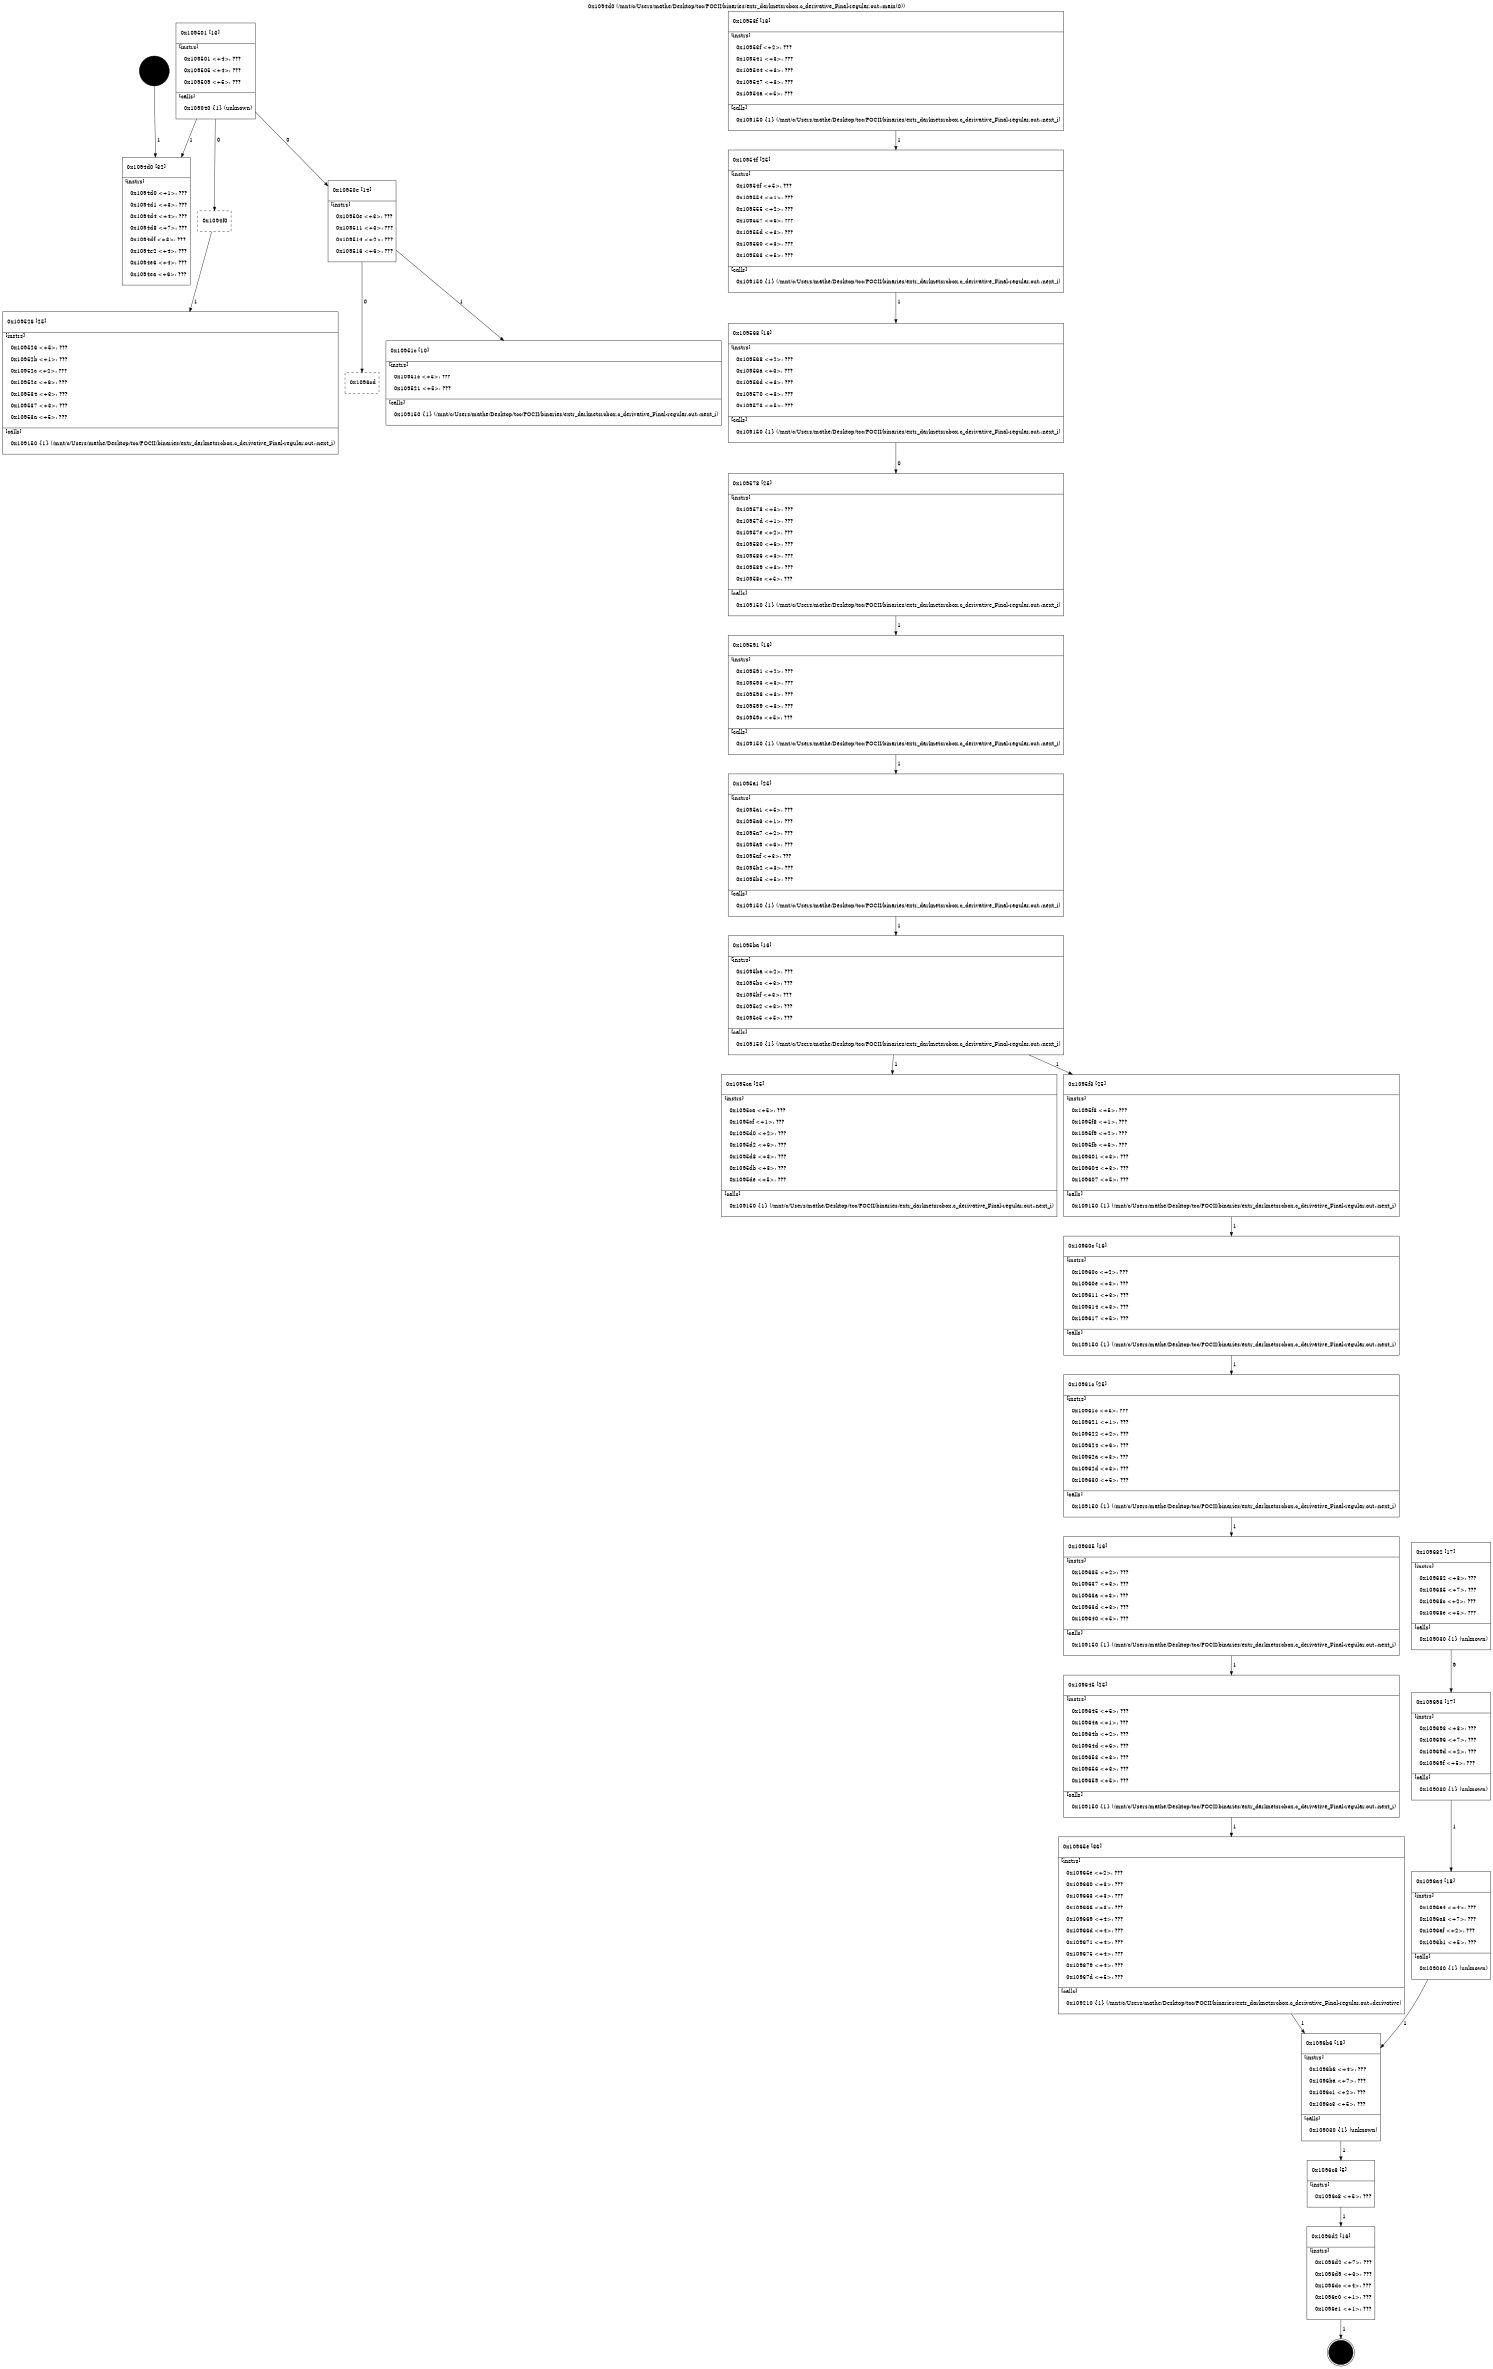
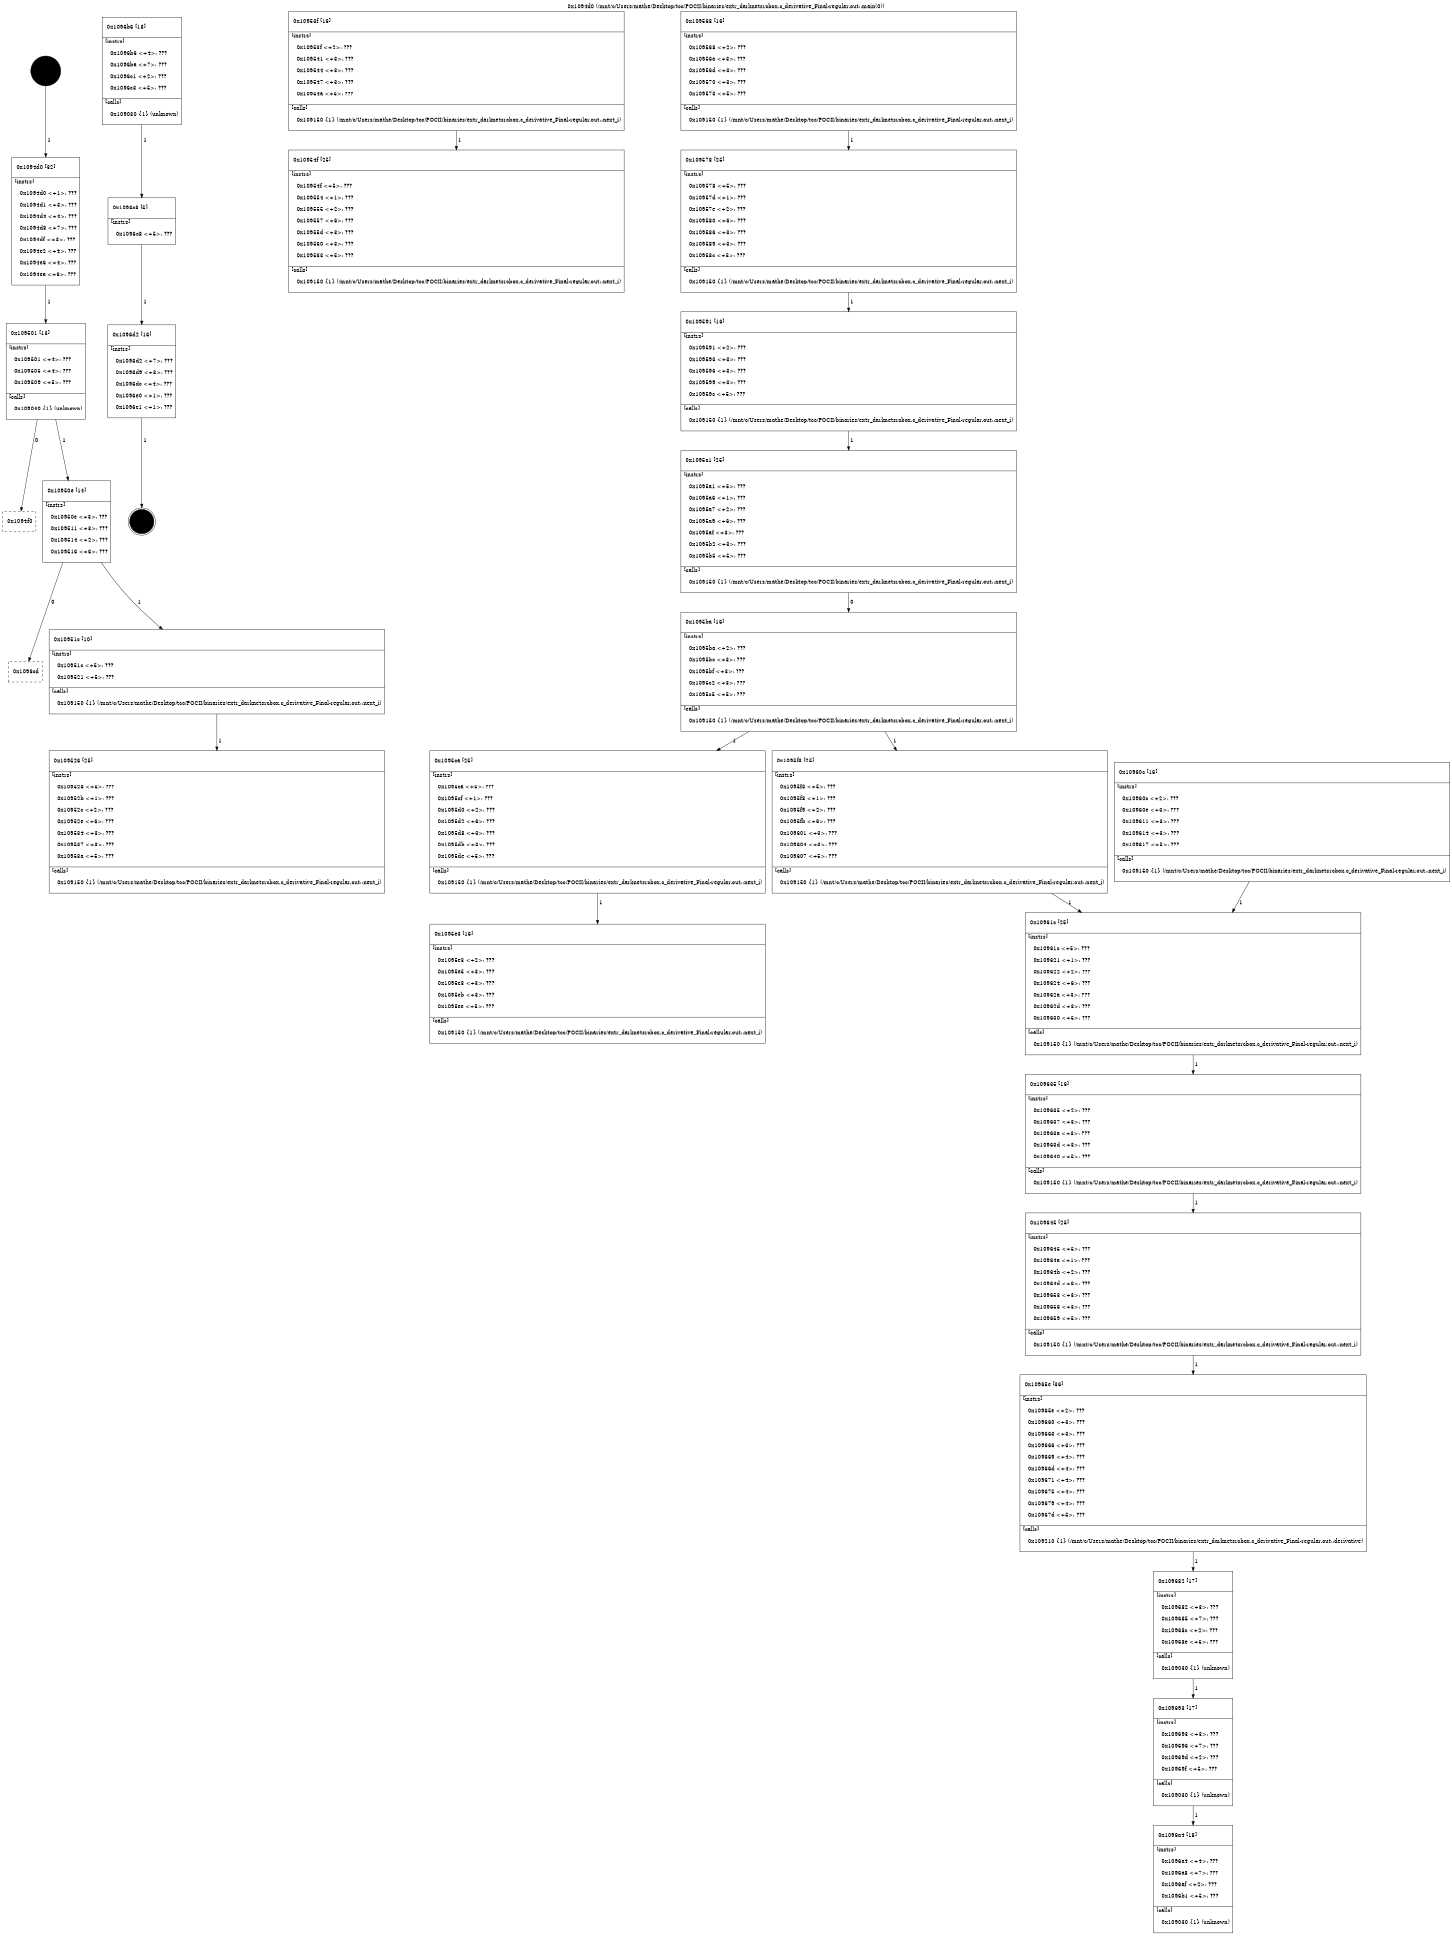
(190, 136) -> (46, 302)
(287, 140) -> (63, 441)
(201, 270) -> (217, 730)
(896, 306) -> none
(899, 464) -> (851, 140)
(899, 926) -> (851, 602)
none -> (598, 984)
(1231, 1224) -> (1065, 902)
(1454, 1665) -> (1196, 1689)
(1408, 2014) -> none
(1297, 2022) -> (1193, 1560)
